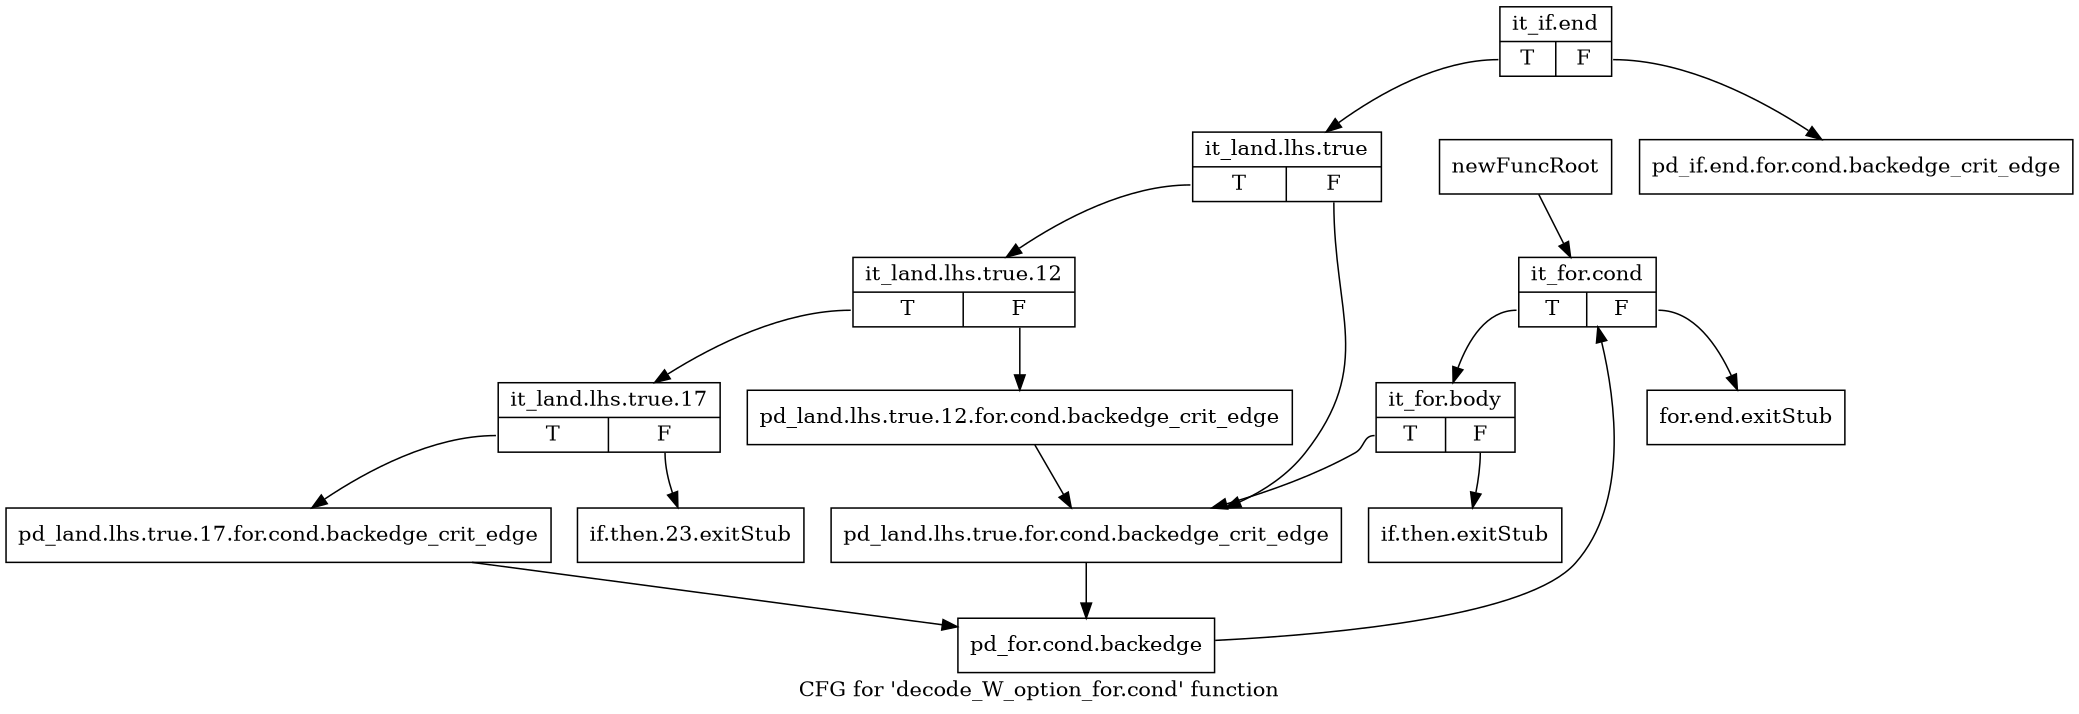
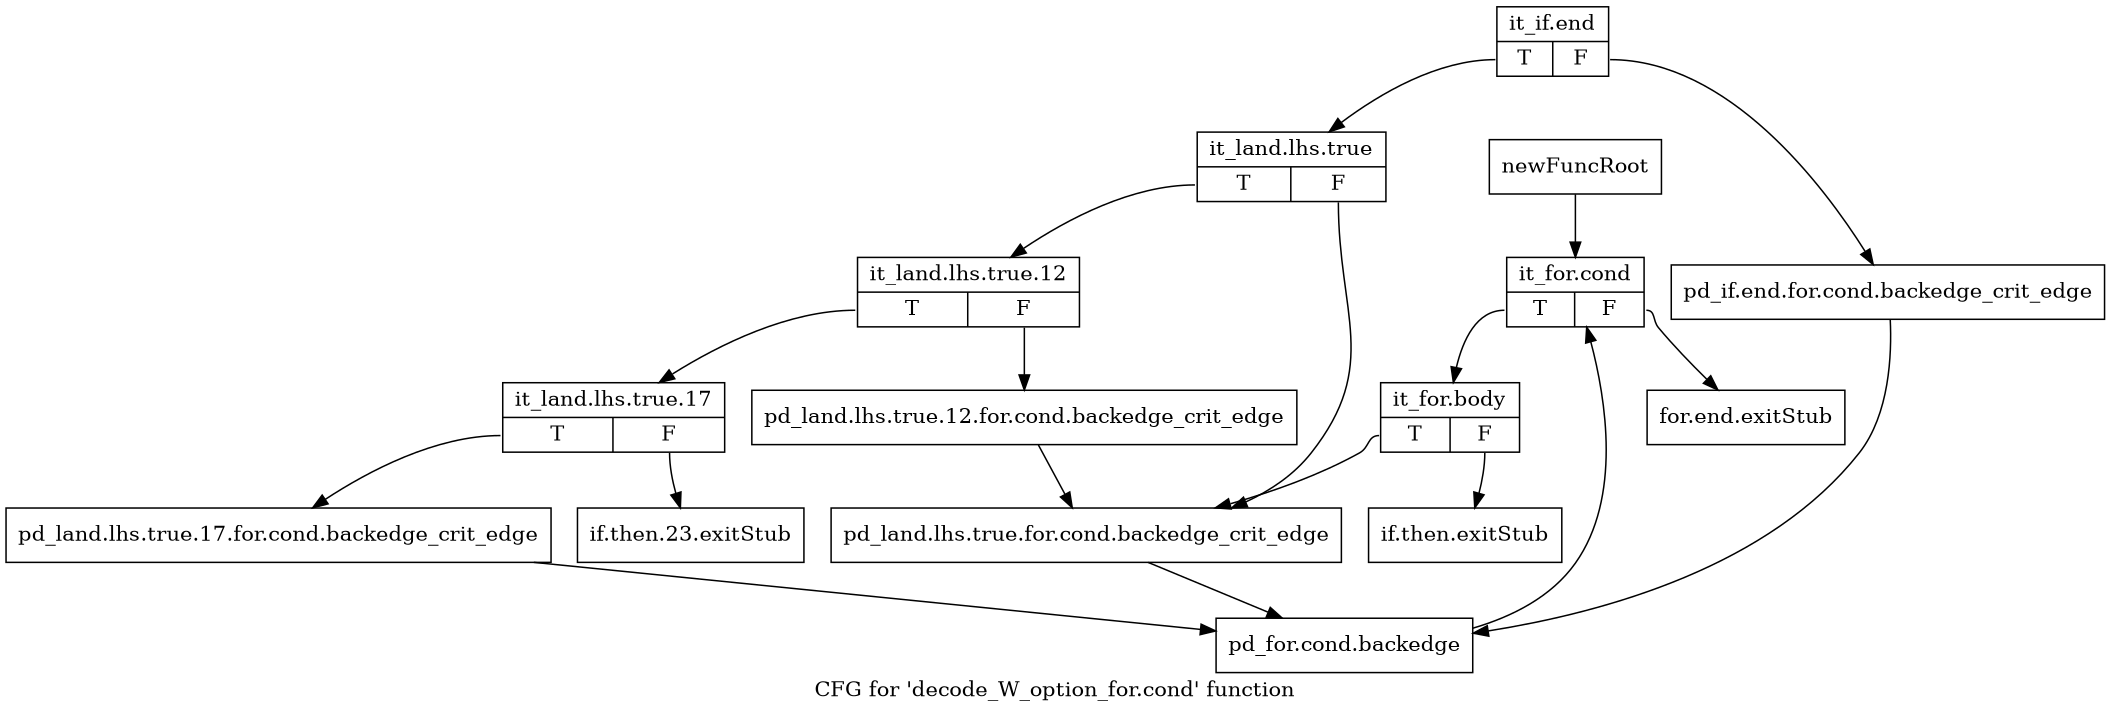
none -> (1752, 543)
